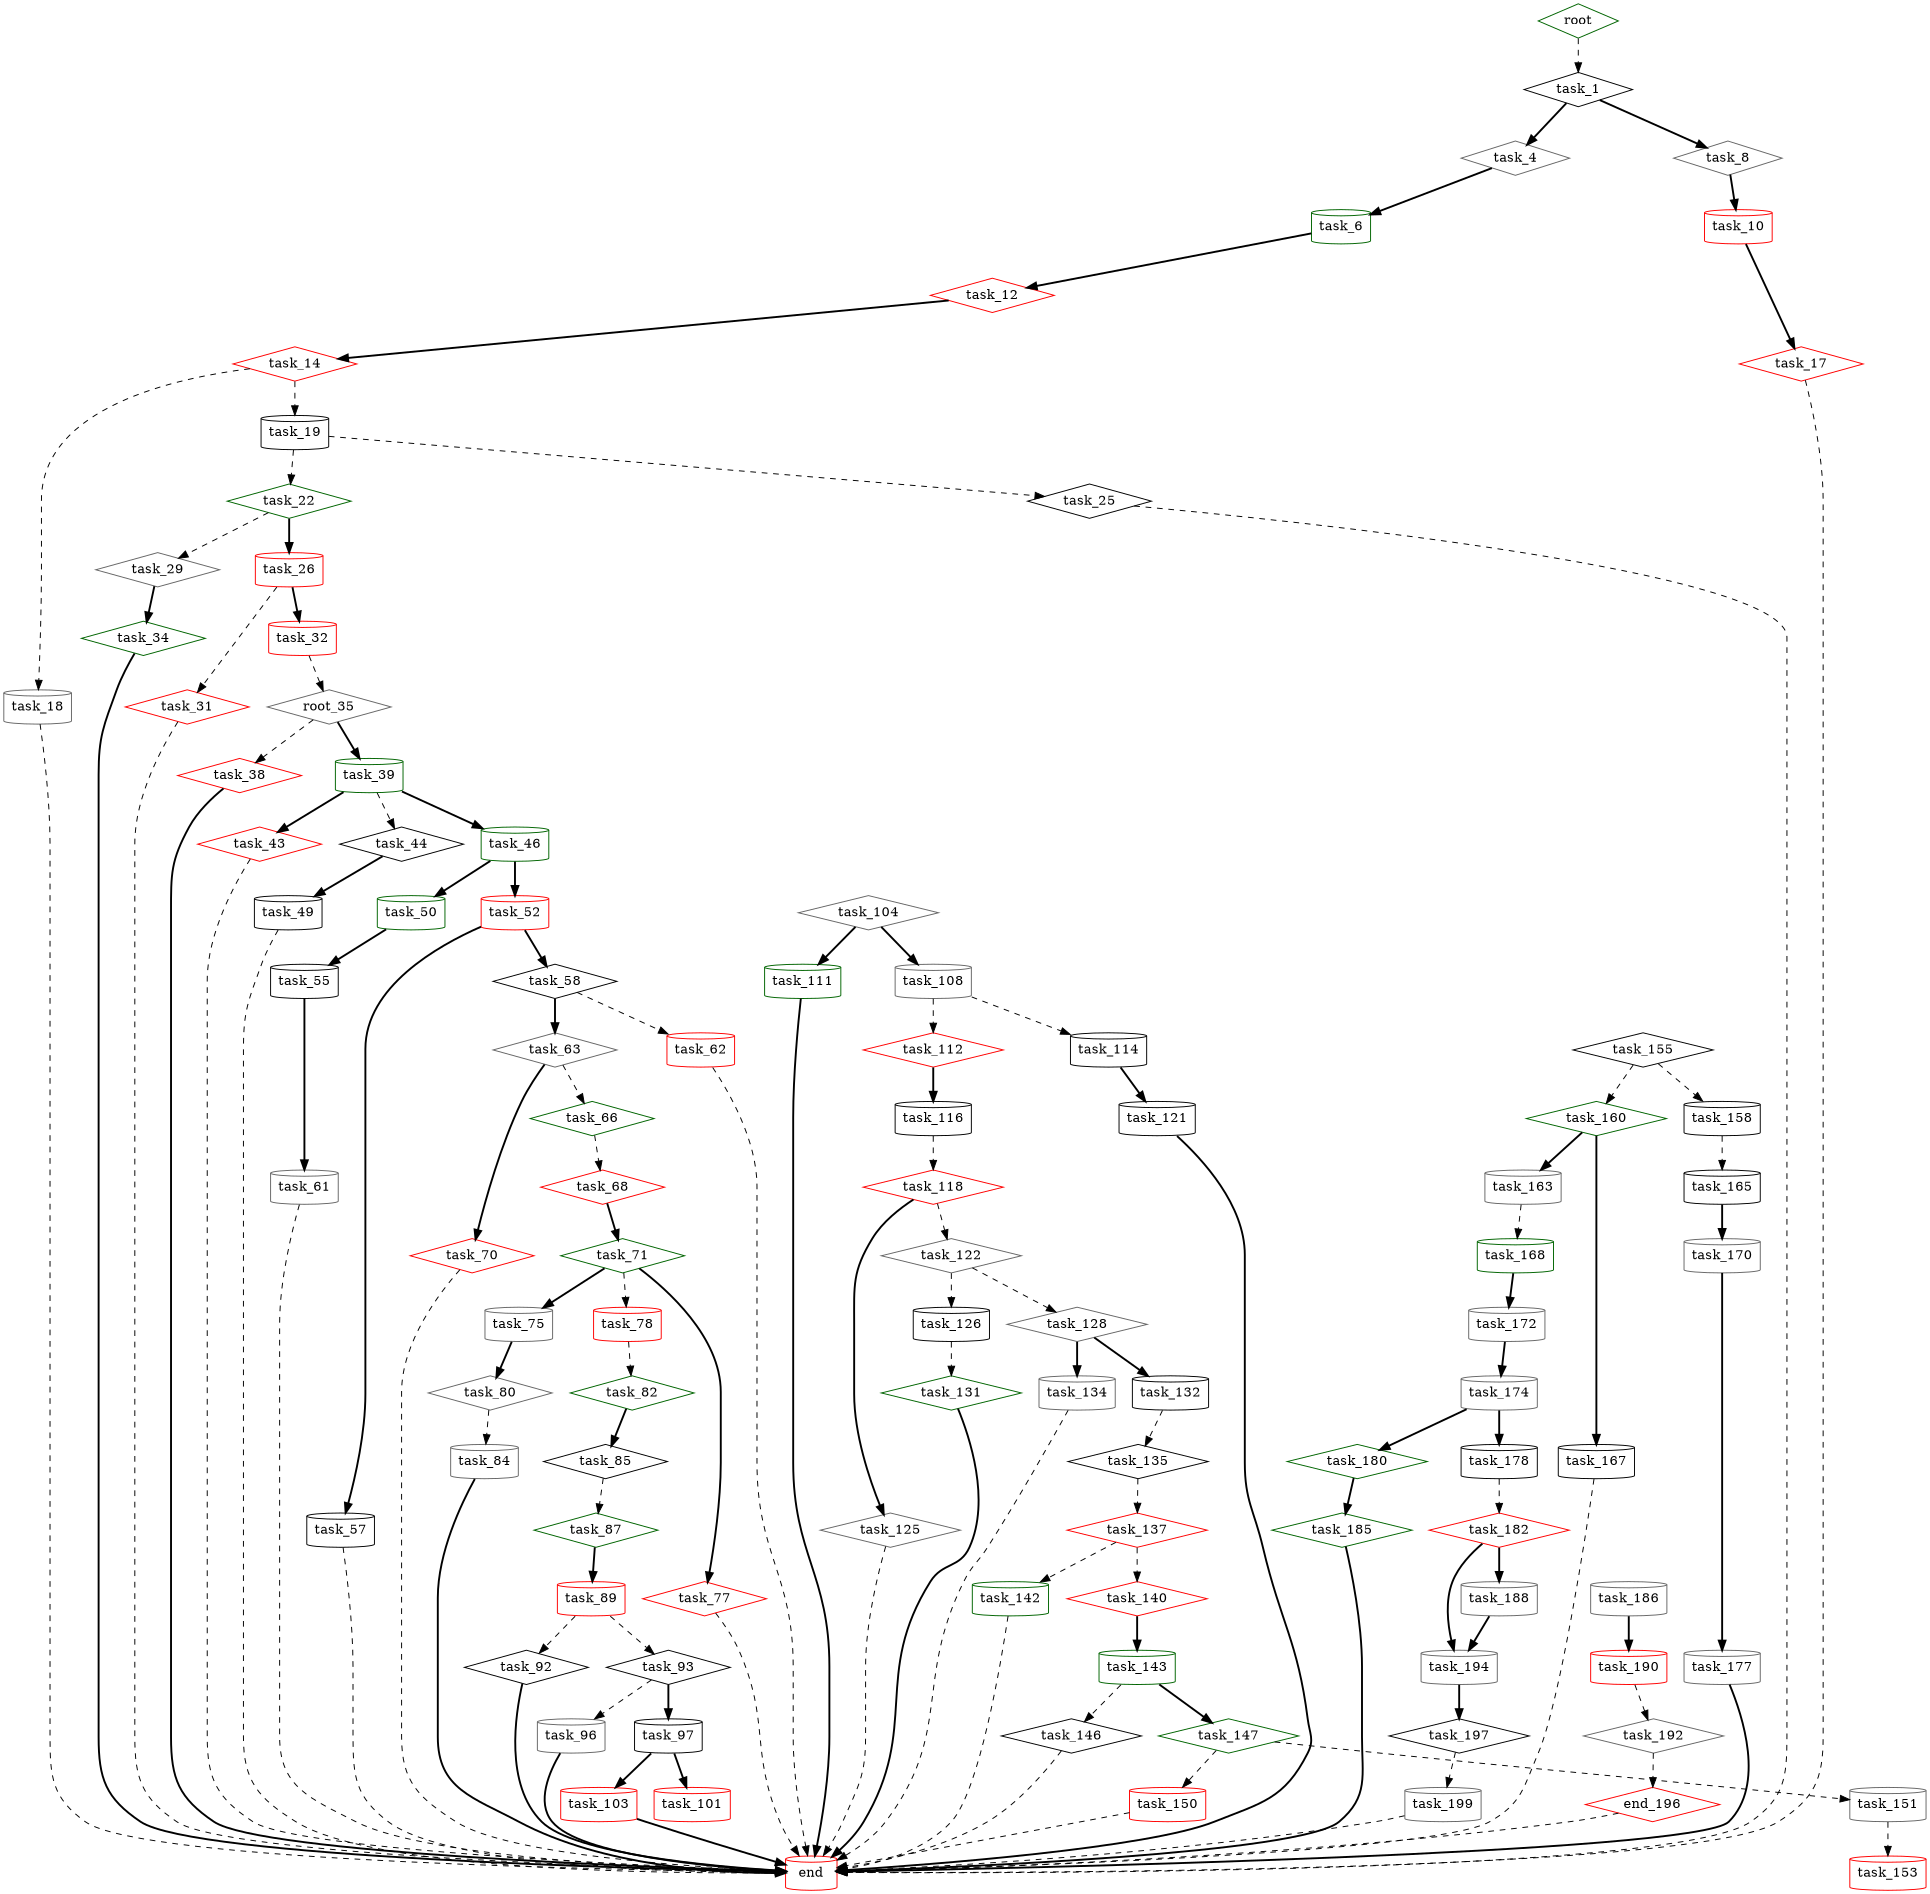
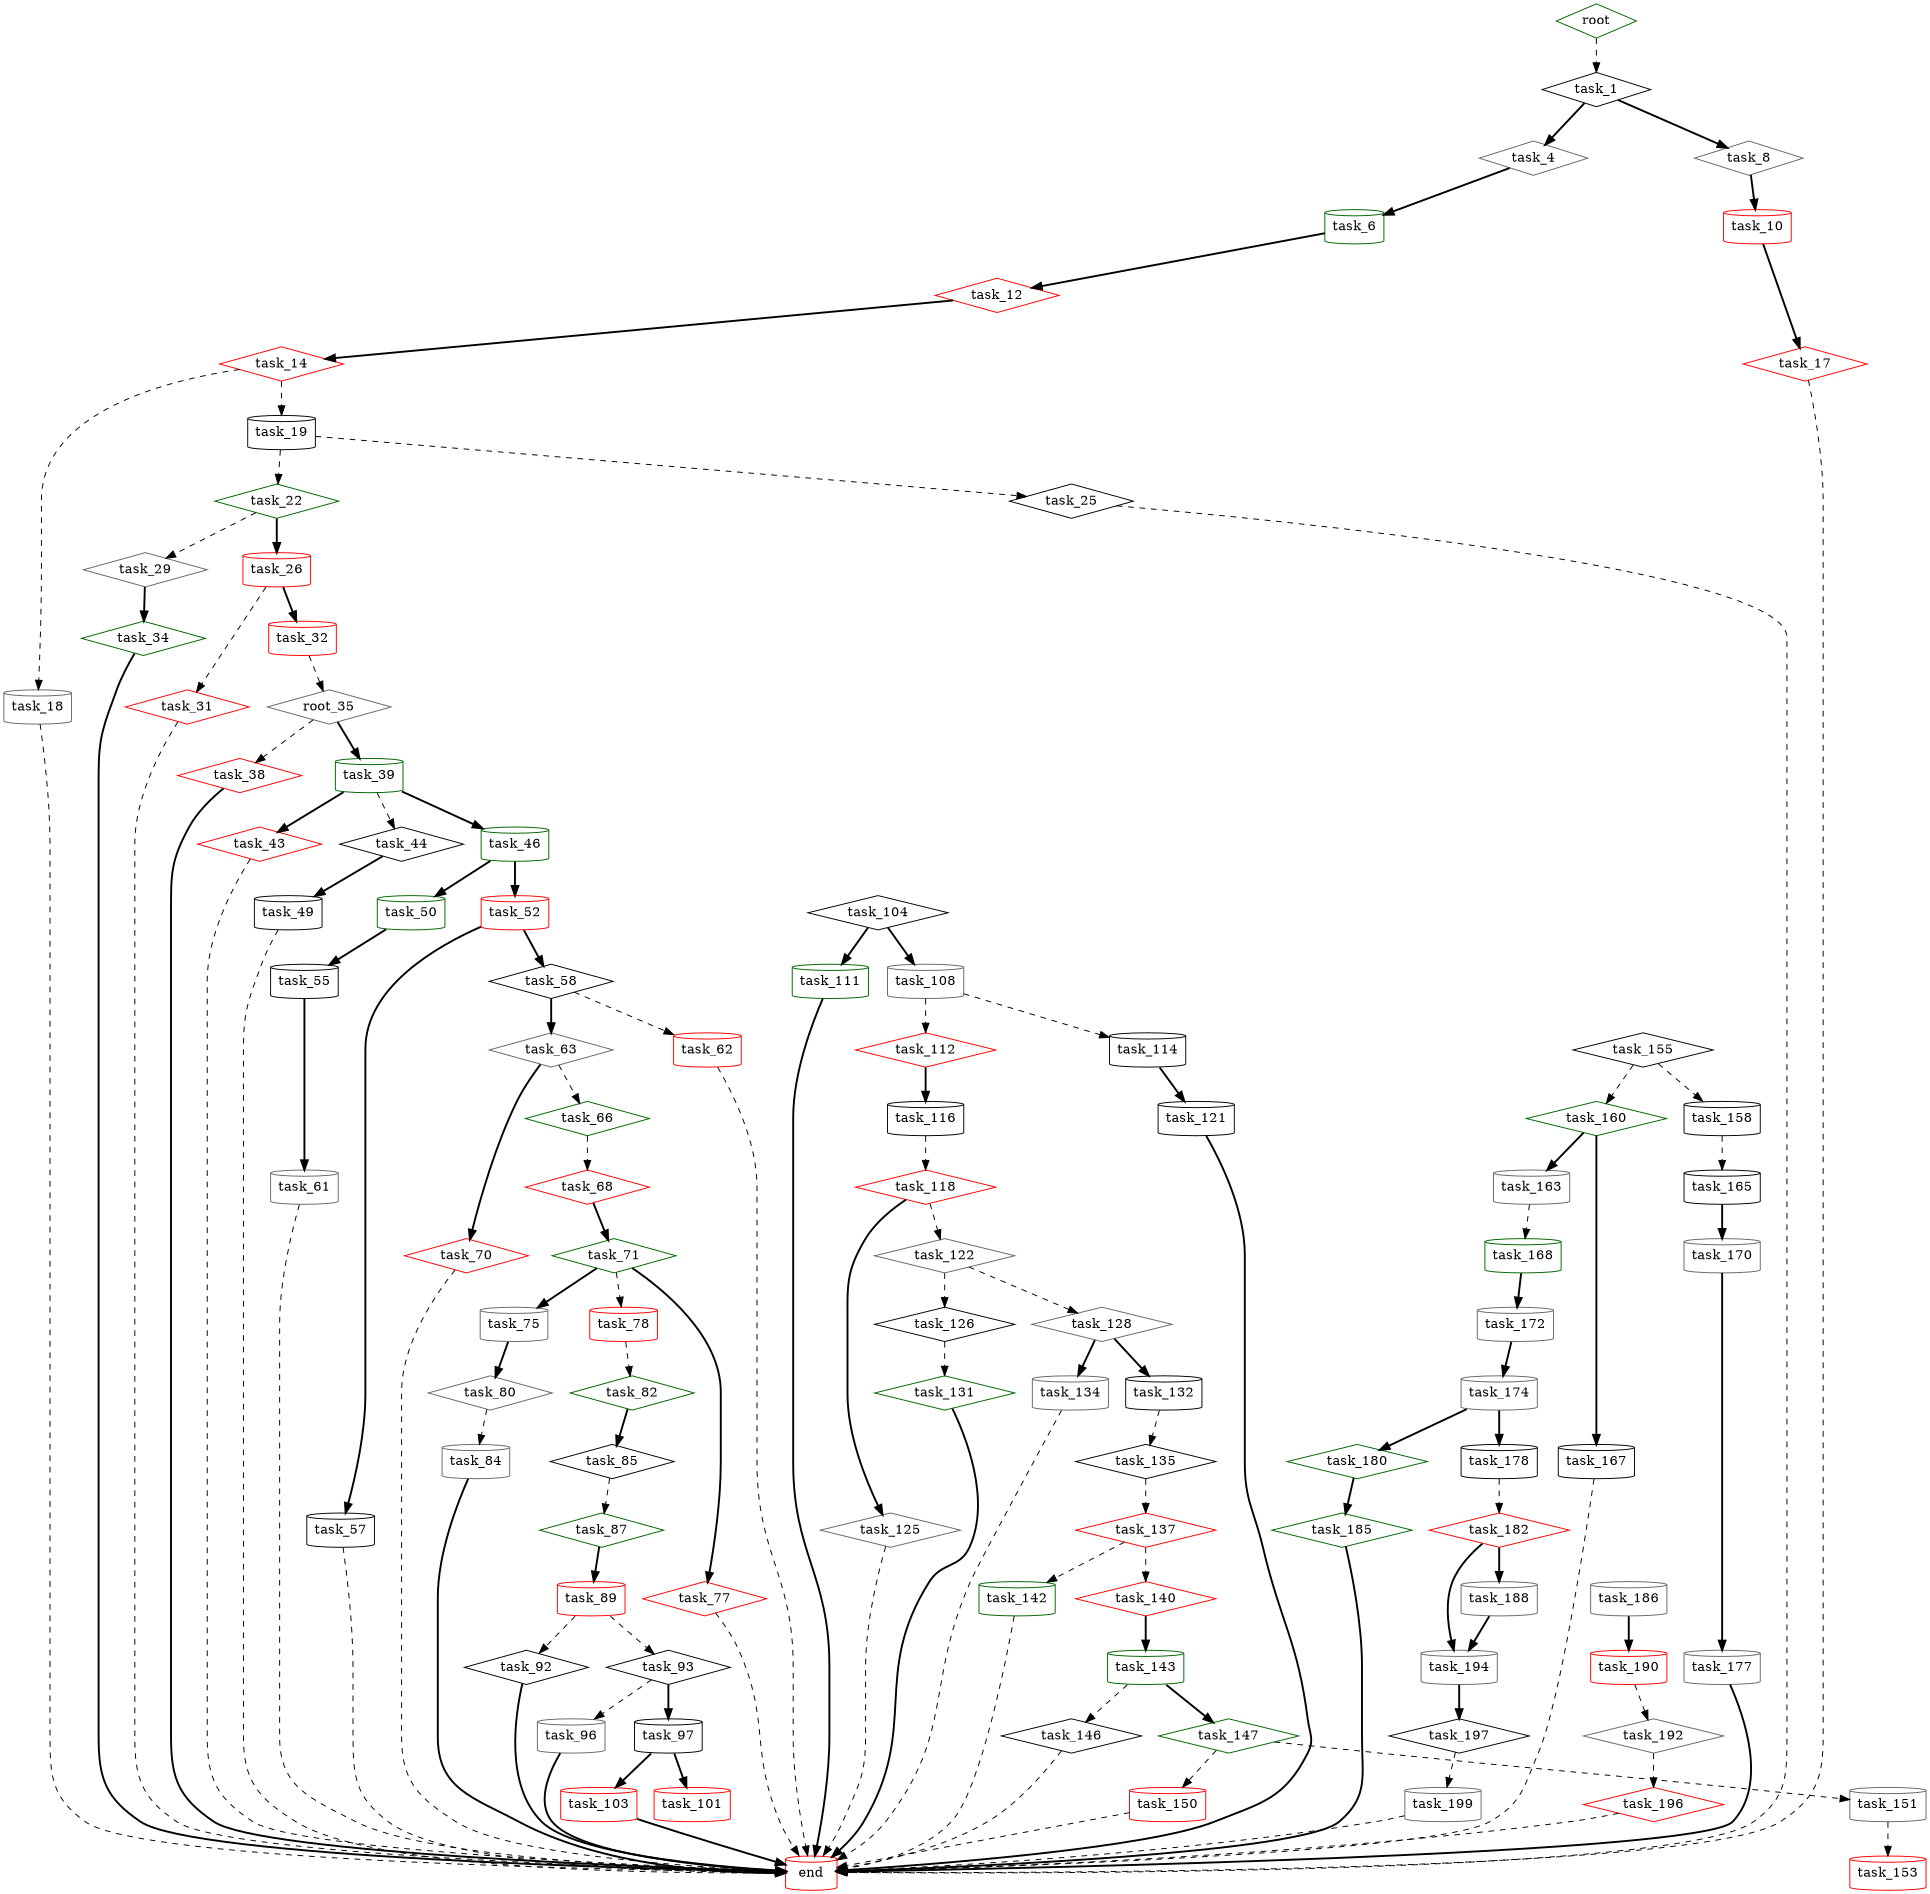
(868, 913) -> (878, 913)
(951, 1324) -> (945, 1324)
(1653, 1805) -> (1654, 1805)
